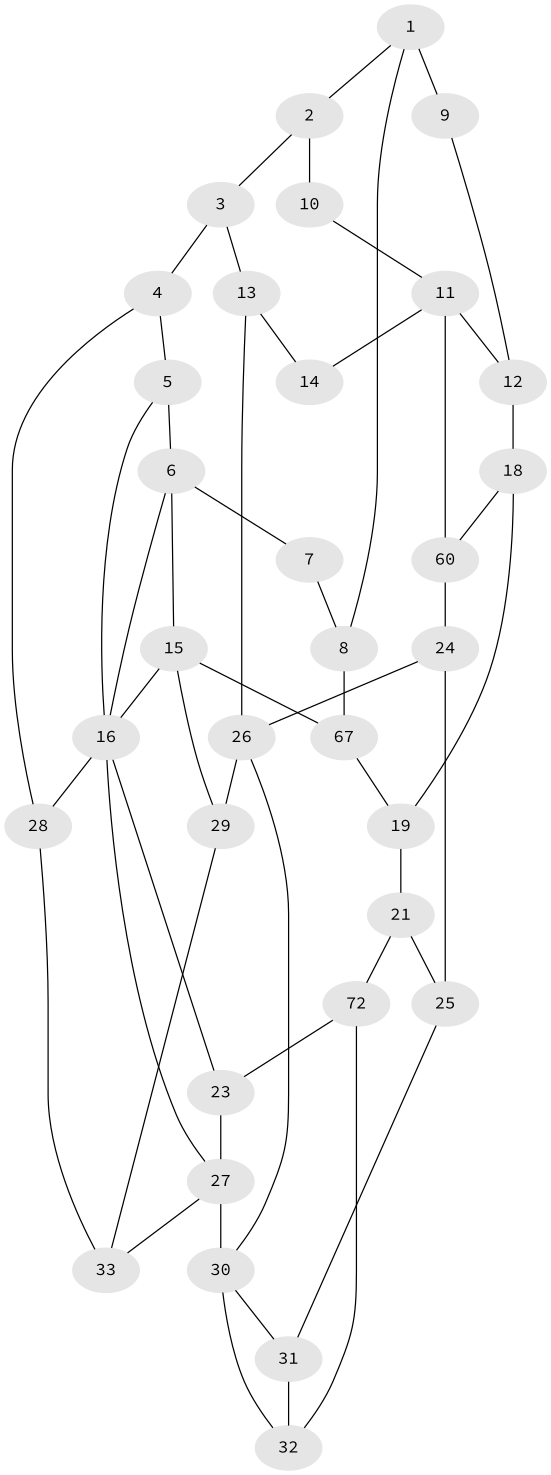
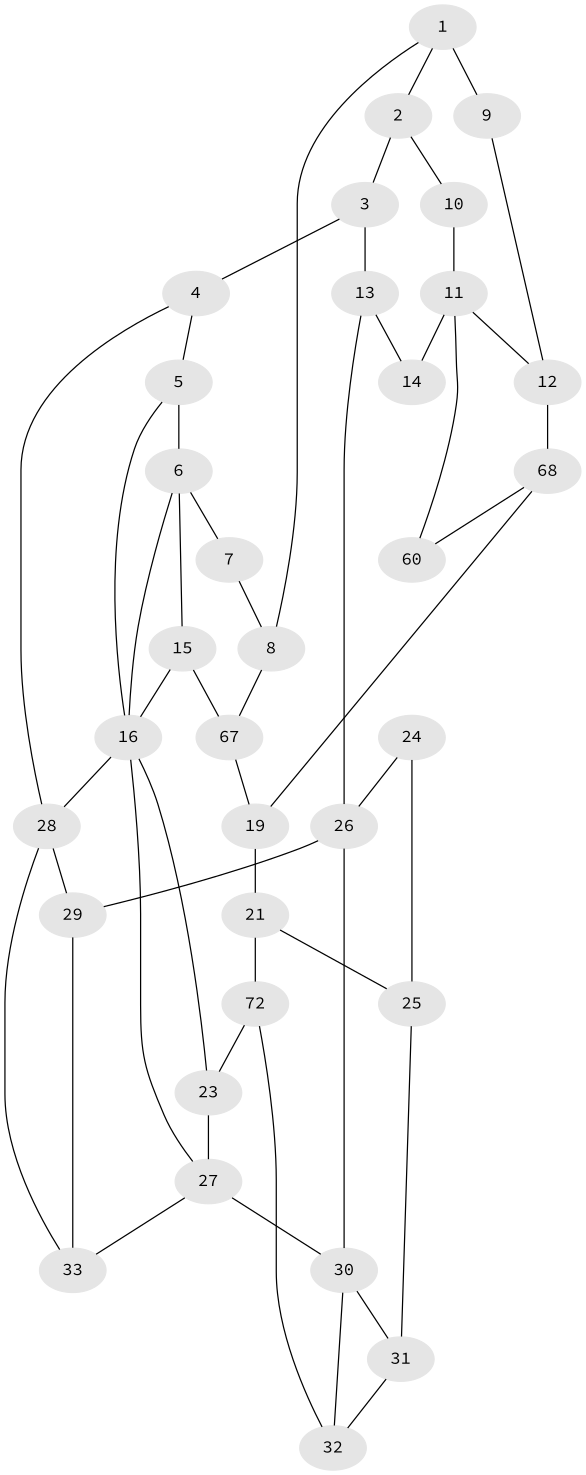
(513, 471) -> (548, 471)
(445, 604) -> none
(192, 739) -> (60, 871)
